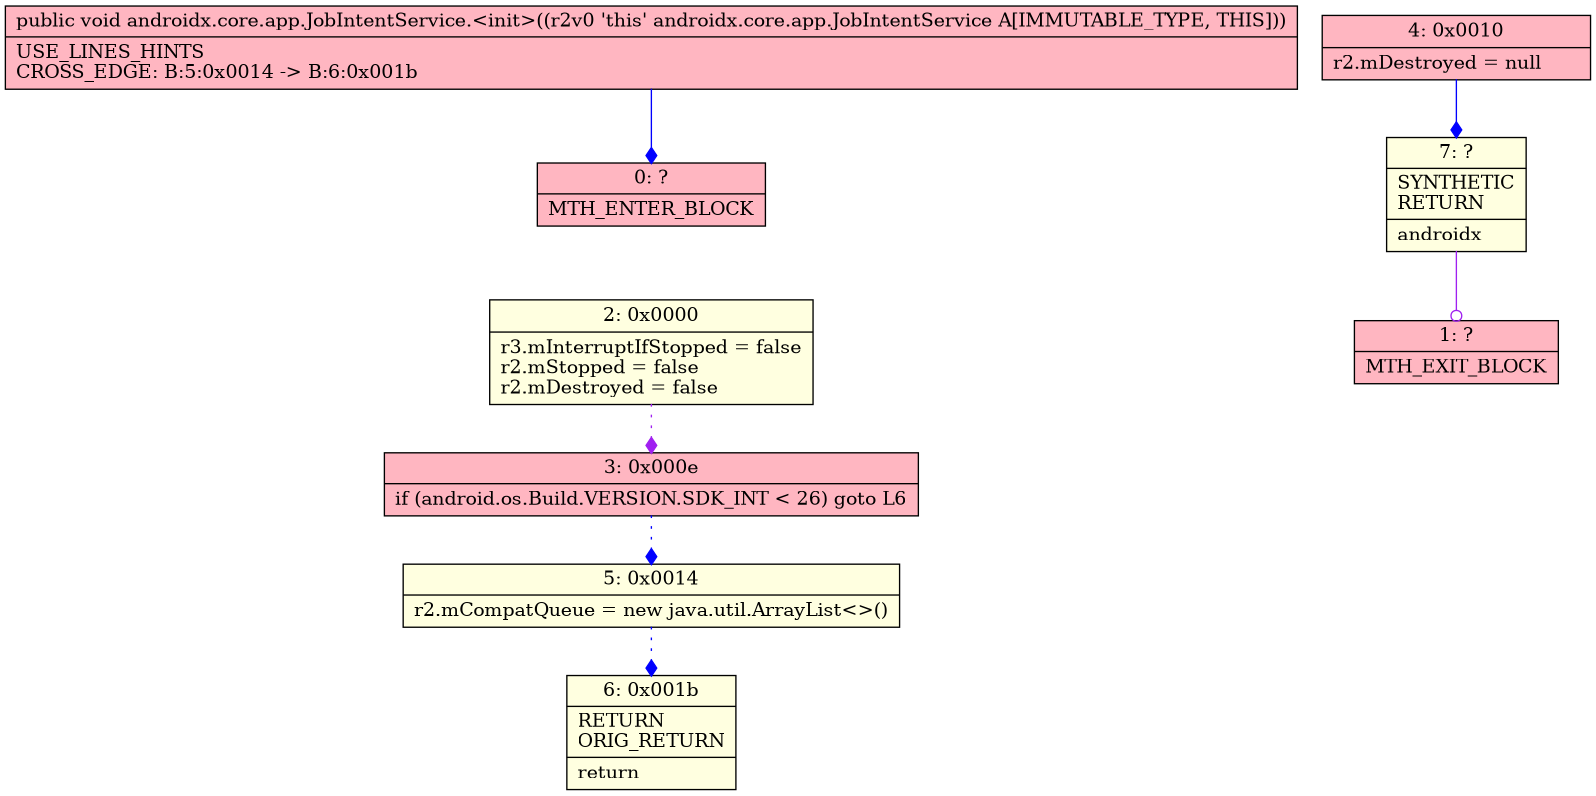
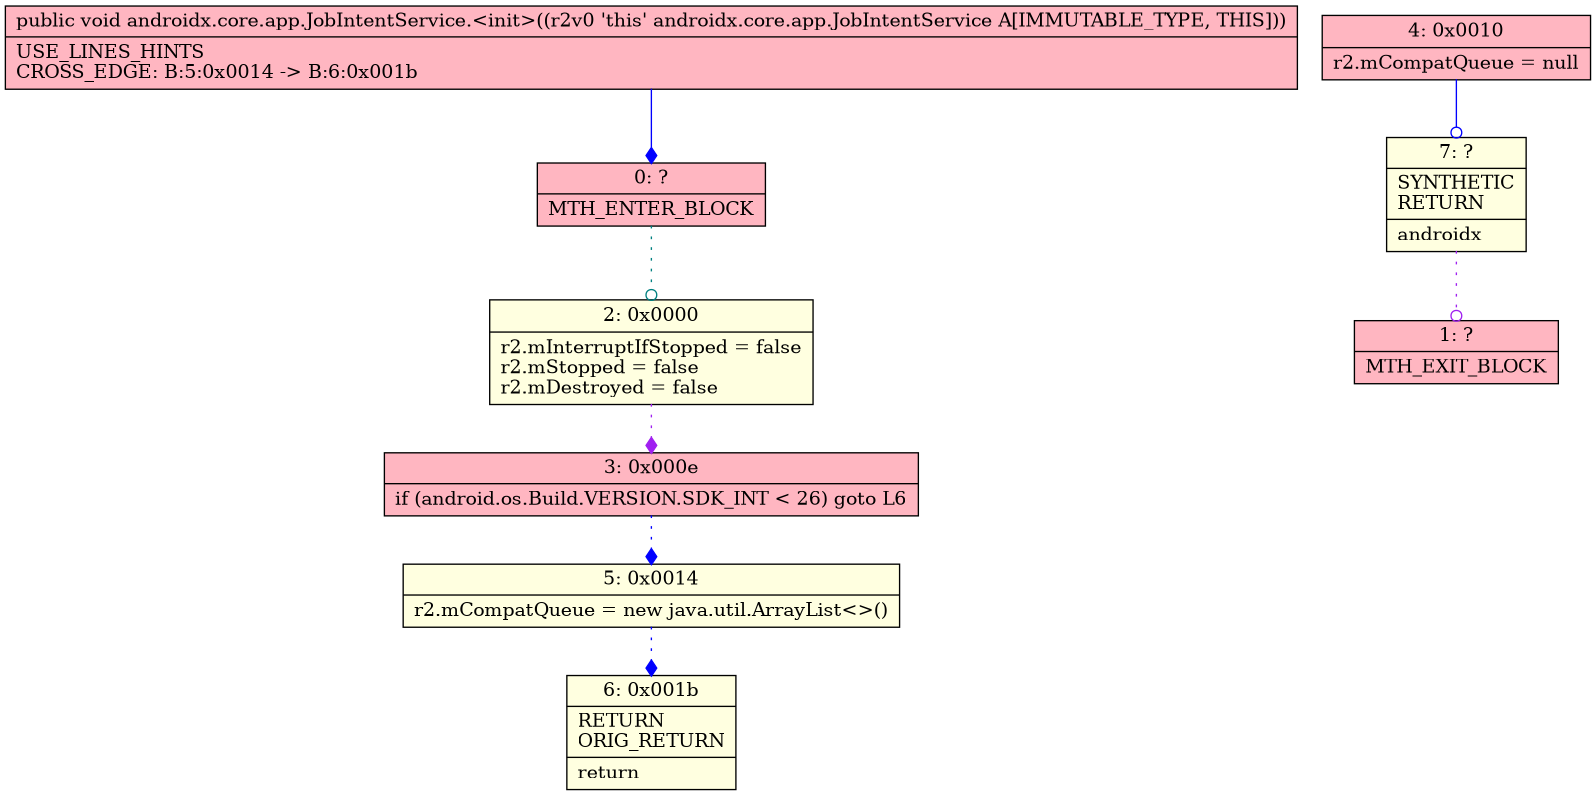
(1438, 63) -> (1456, 63)
(1456, 103) -> (1456, 103)
none -> (651, 257)
(1456, 281) -> (1456, 281)
(651, 347) -> (651, 347)
